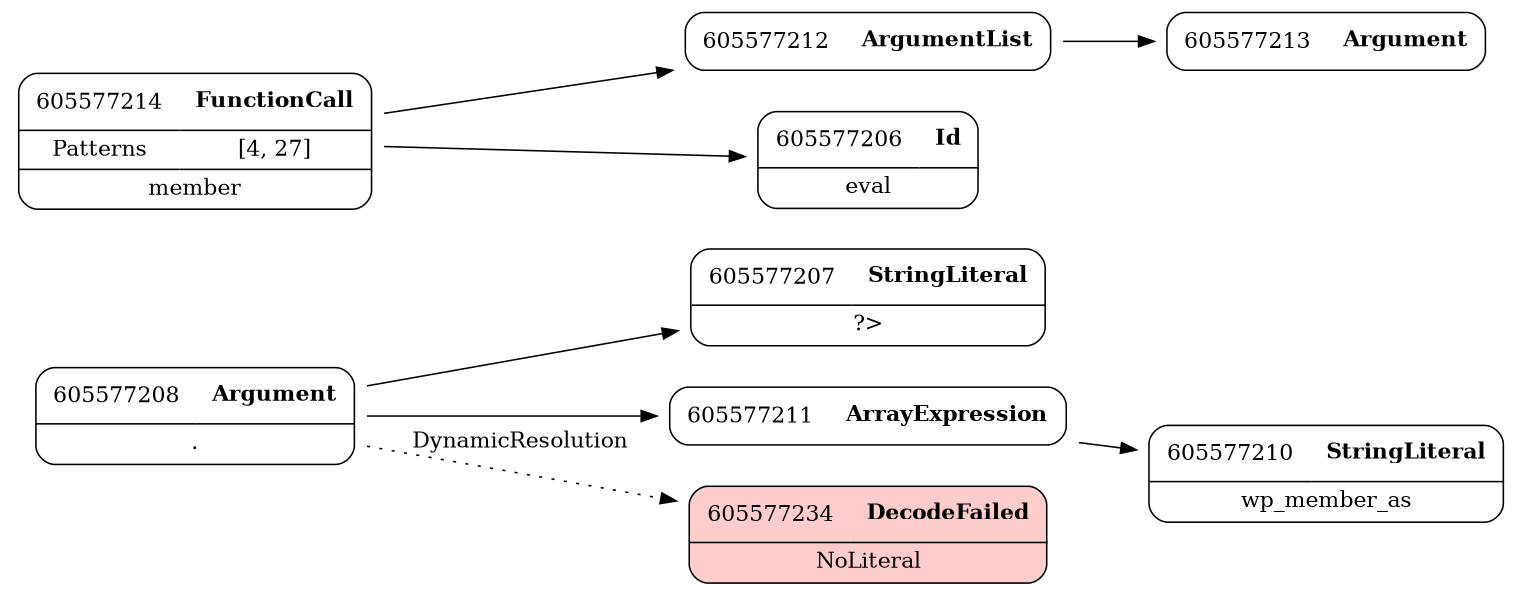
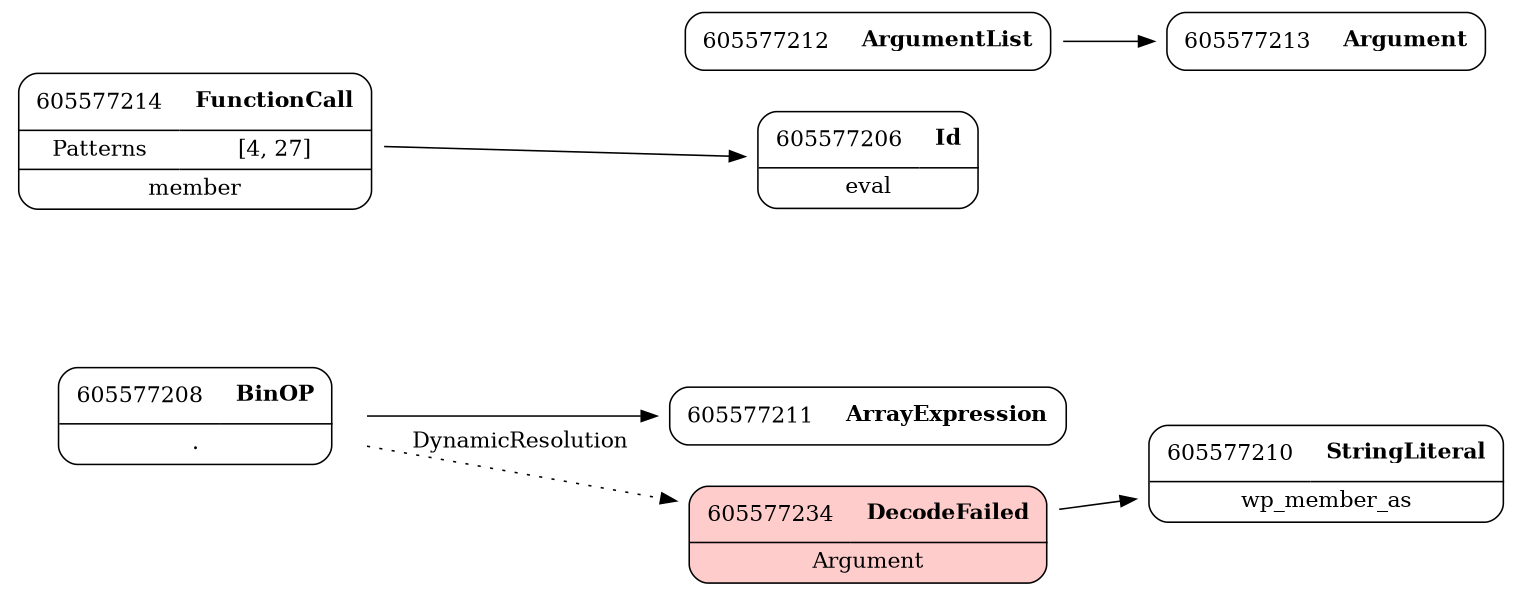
(521, 93) -> none
(868, 297) -> none
(275, 394) -> (276, 394)
(1100, 445) -> (1090, 505)
(869, 561) -> (869, 561)
